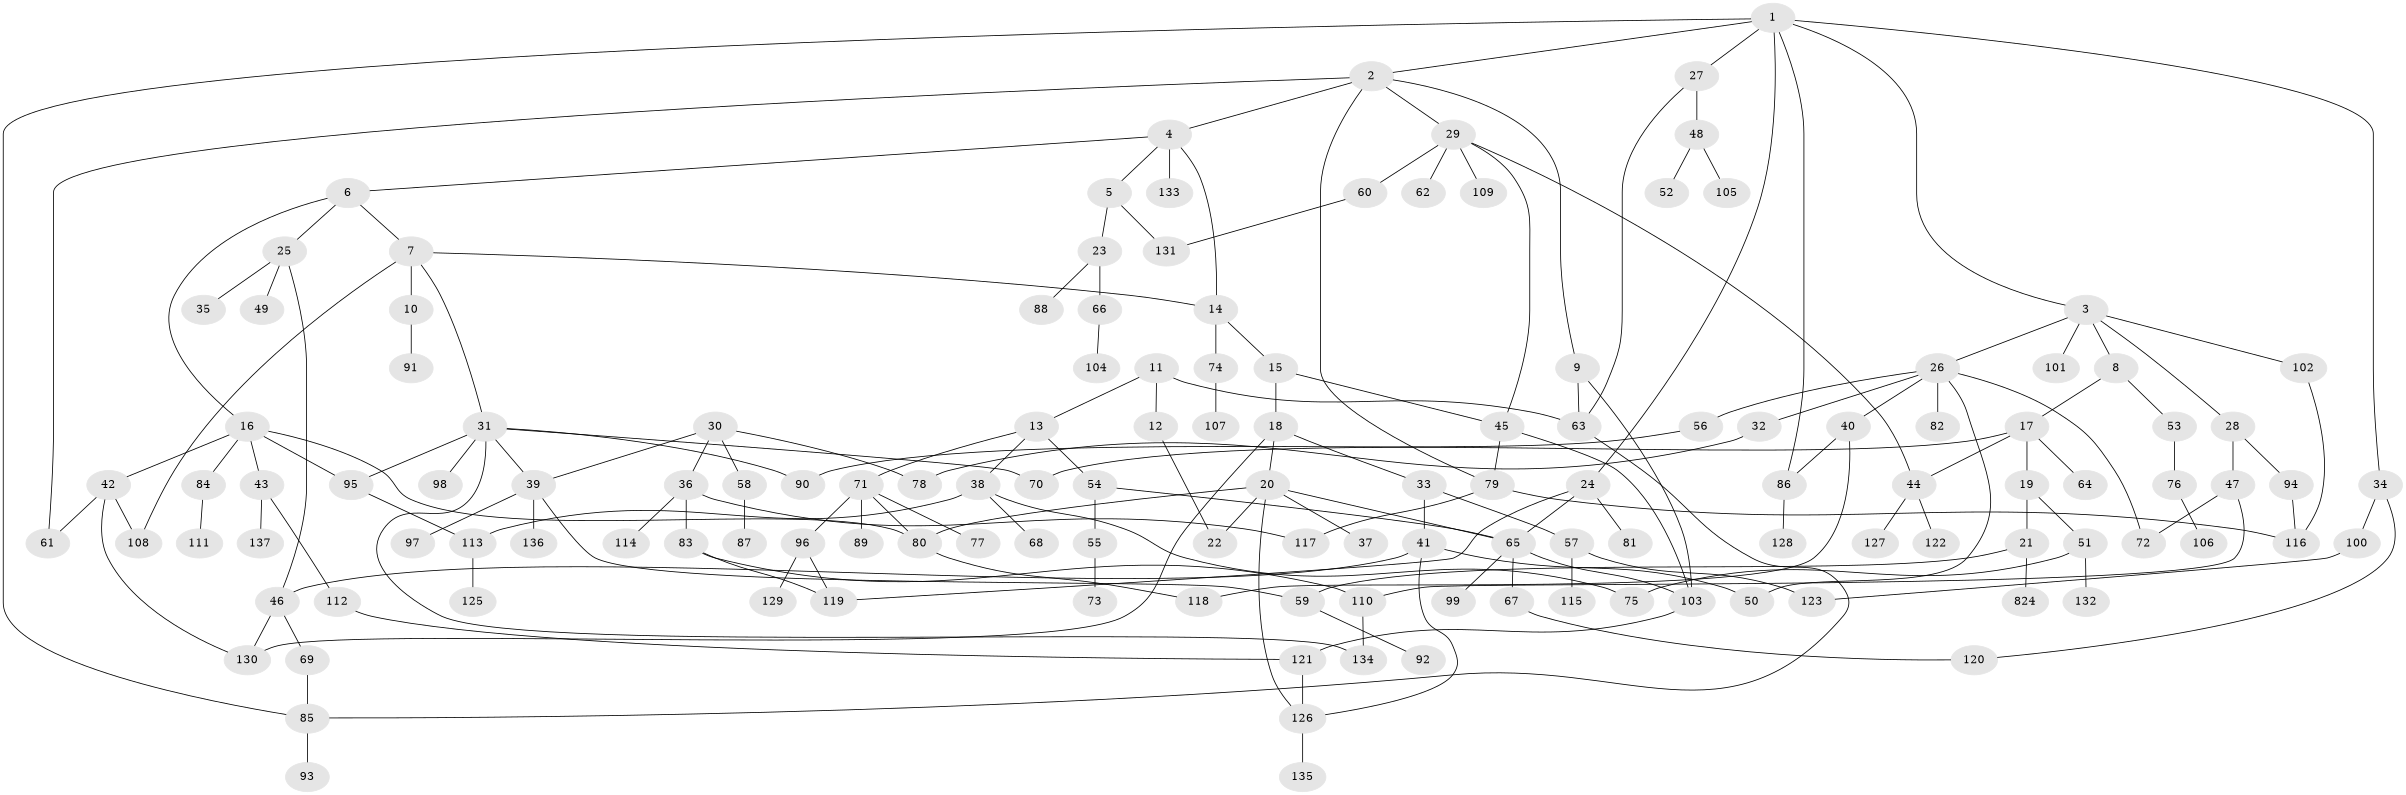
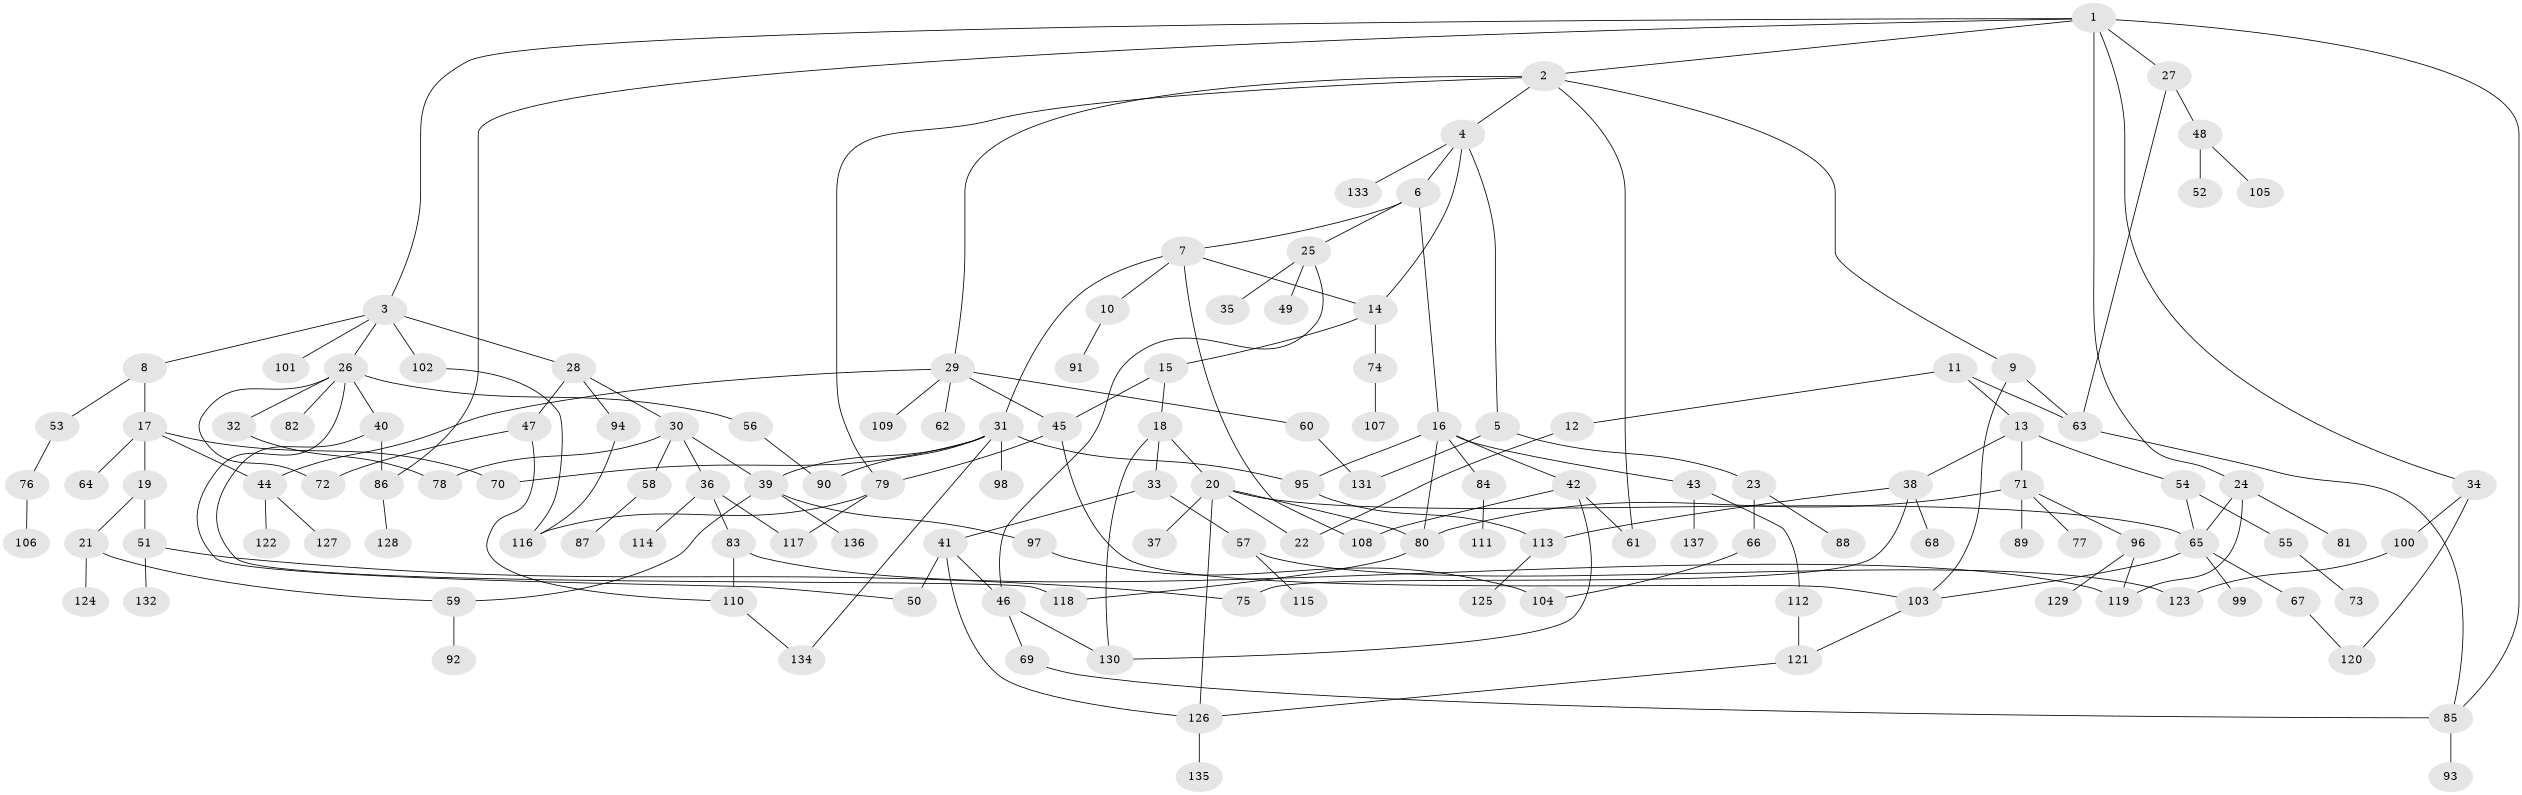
none -> (610, 389)
none -> (1289, 571)
(2025, 602) -> (86, 602)
